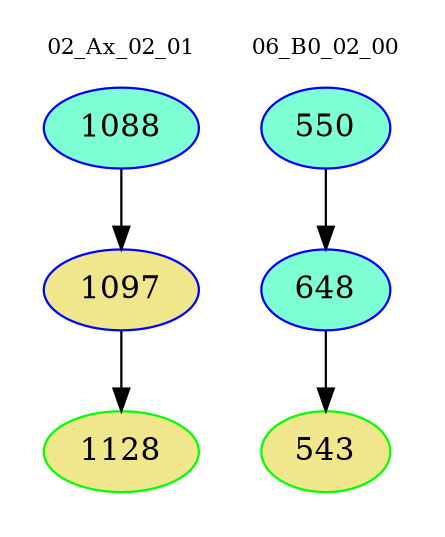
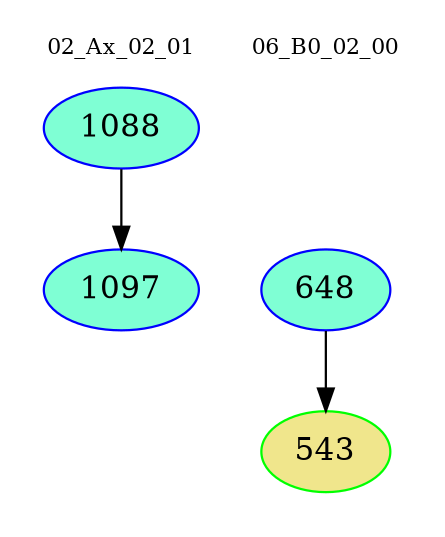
(326, 128) -> none
(121, 290) -> (121, 290)
(121, 452) -> none
